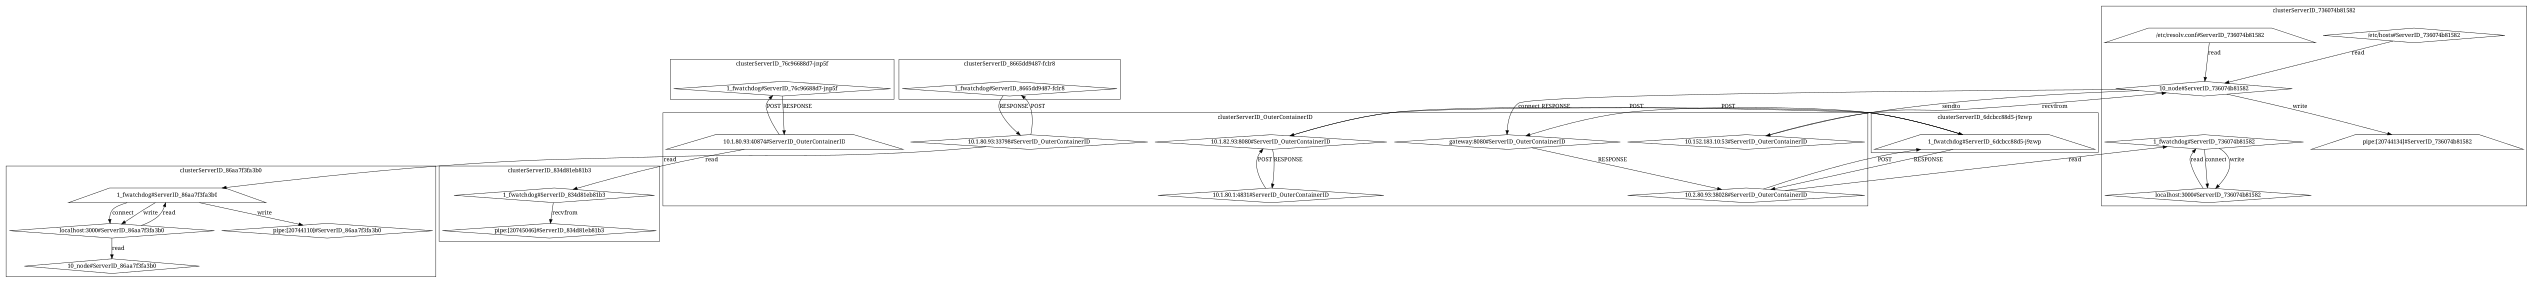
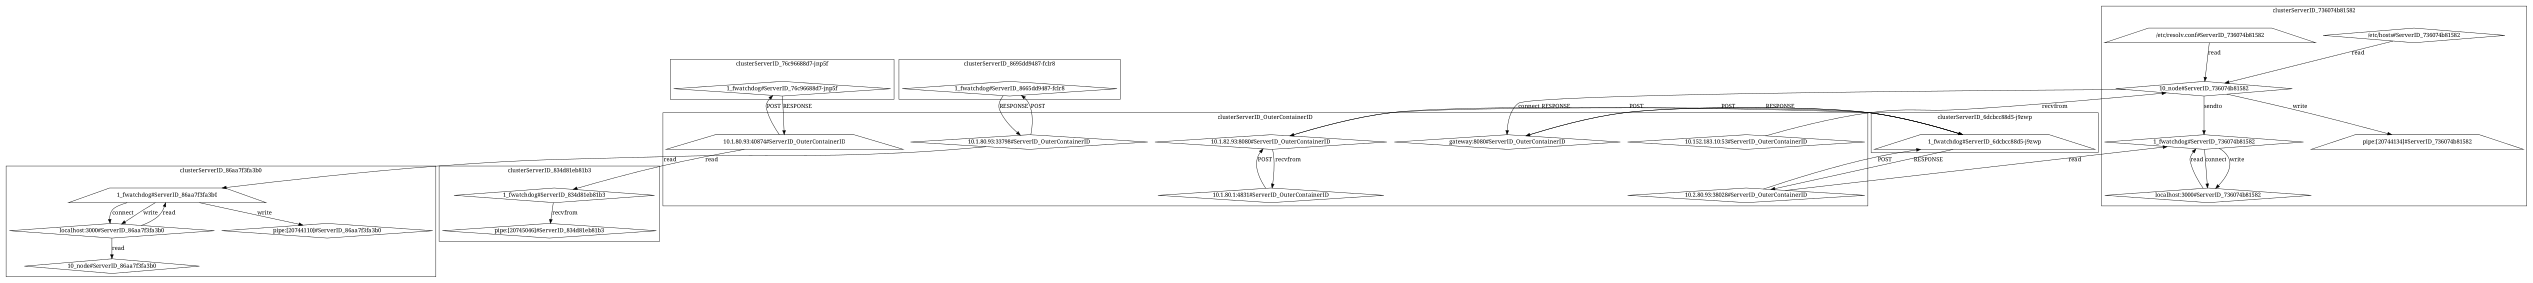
(1010, 64) -> (1010, 64)
(1953, 103) -> (2204, 113)
(1288, 160) -> (1288, 160)
(1625, 168) -> (1742, 108)
